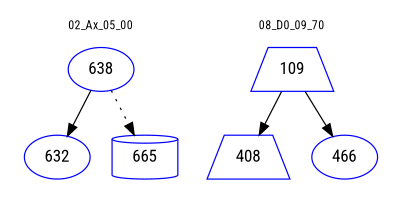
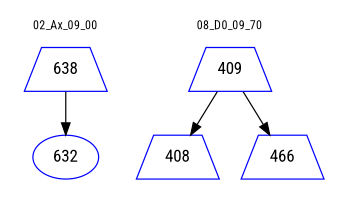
(101, 26) -> (66, 26)
(101, 69) -> (66, 69)
(292, 69) -> (230, 69)
(145, 157) -> none
(345, 157) -> (283, 157)
